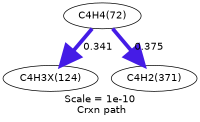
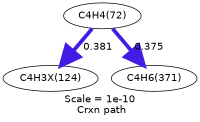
(97, 47) -> (97, 47)
(154, 78) -> (154, 78)
